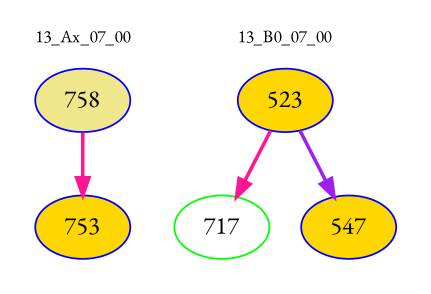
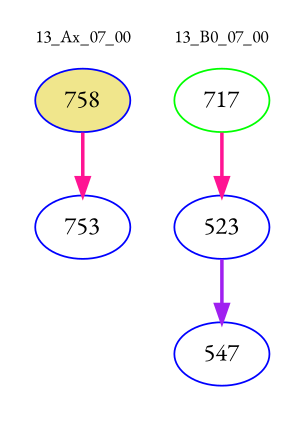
(285, 100) -> (222, 227)
(258, 156) -> (222, 155)
(83, 227) -> (83, 227)
(349, 227) -> (222, 354)
